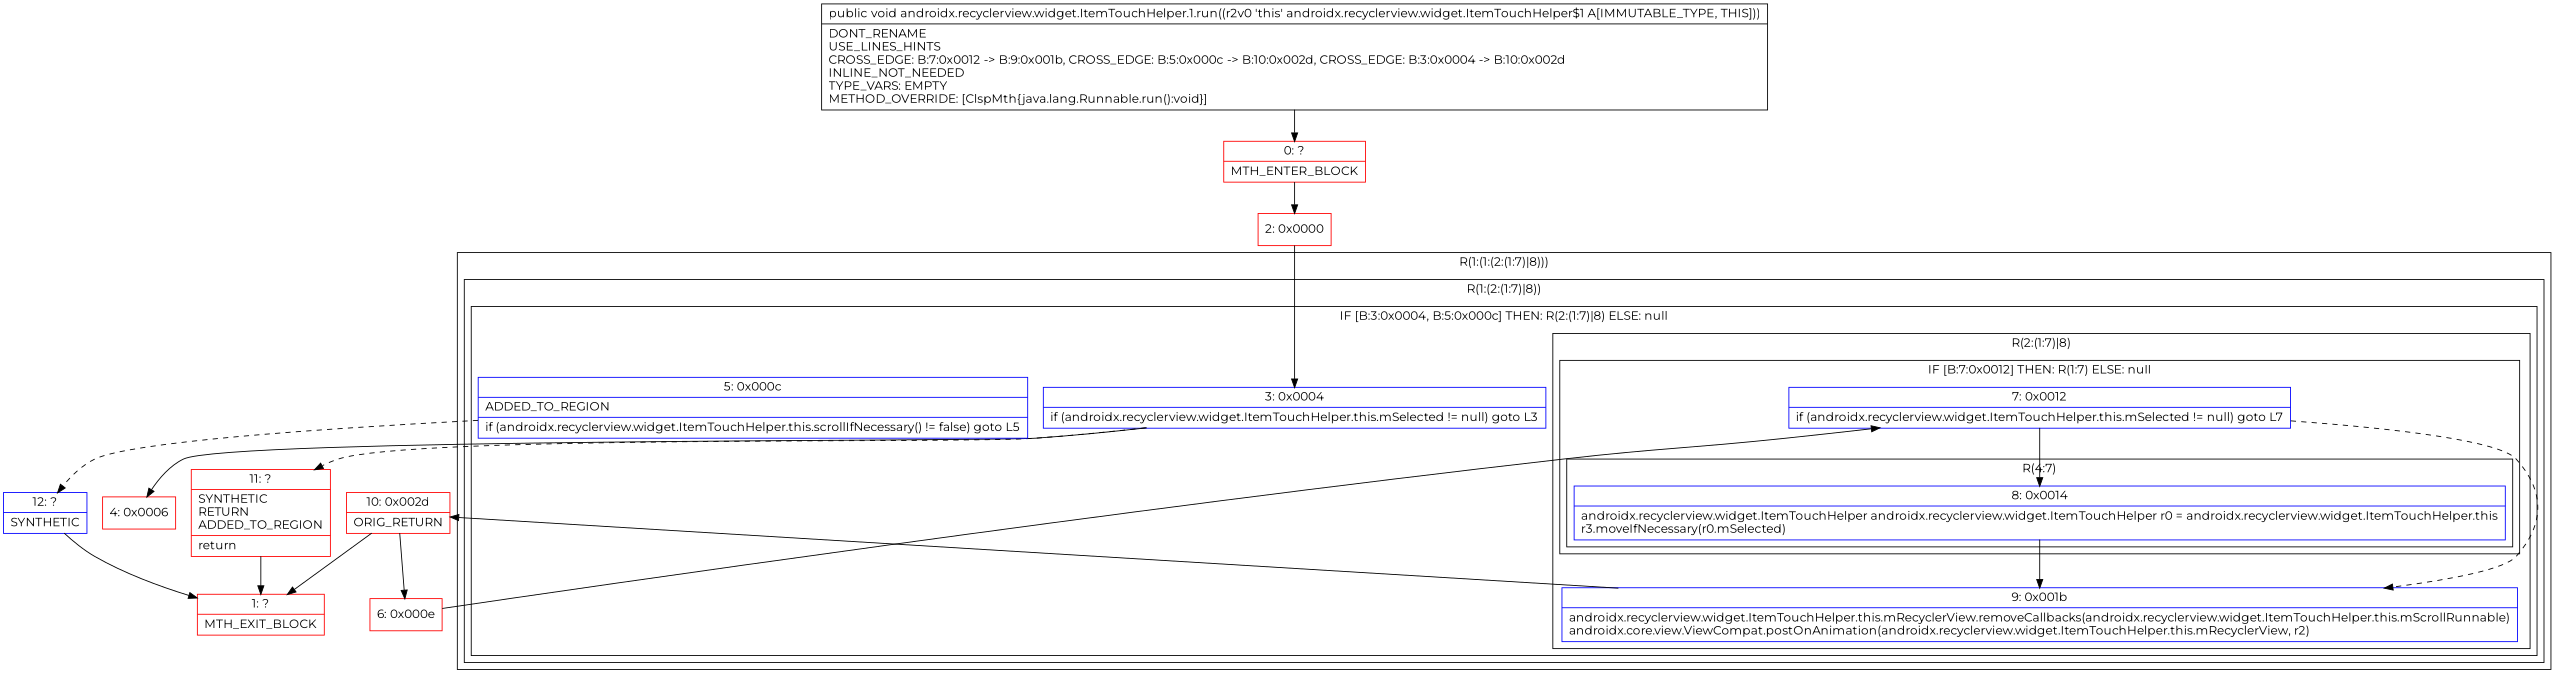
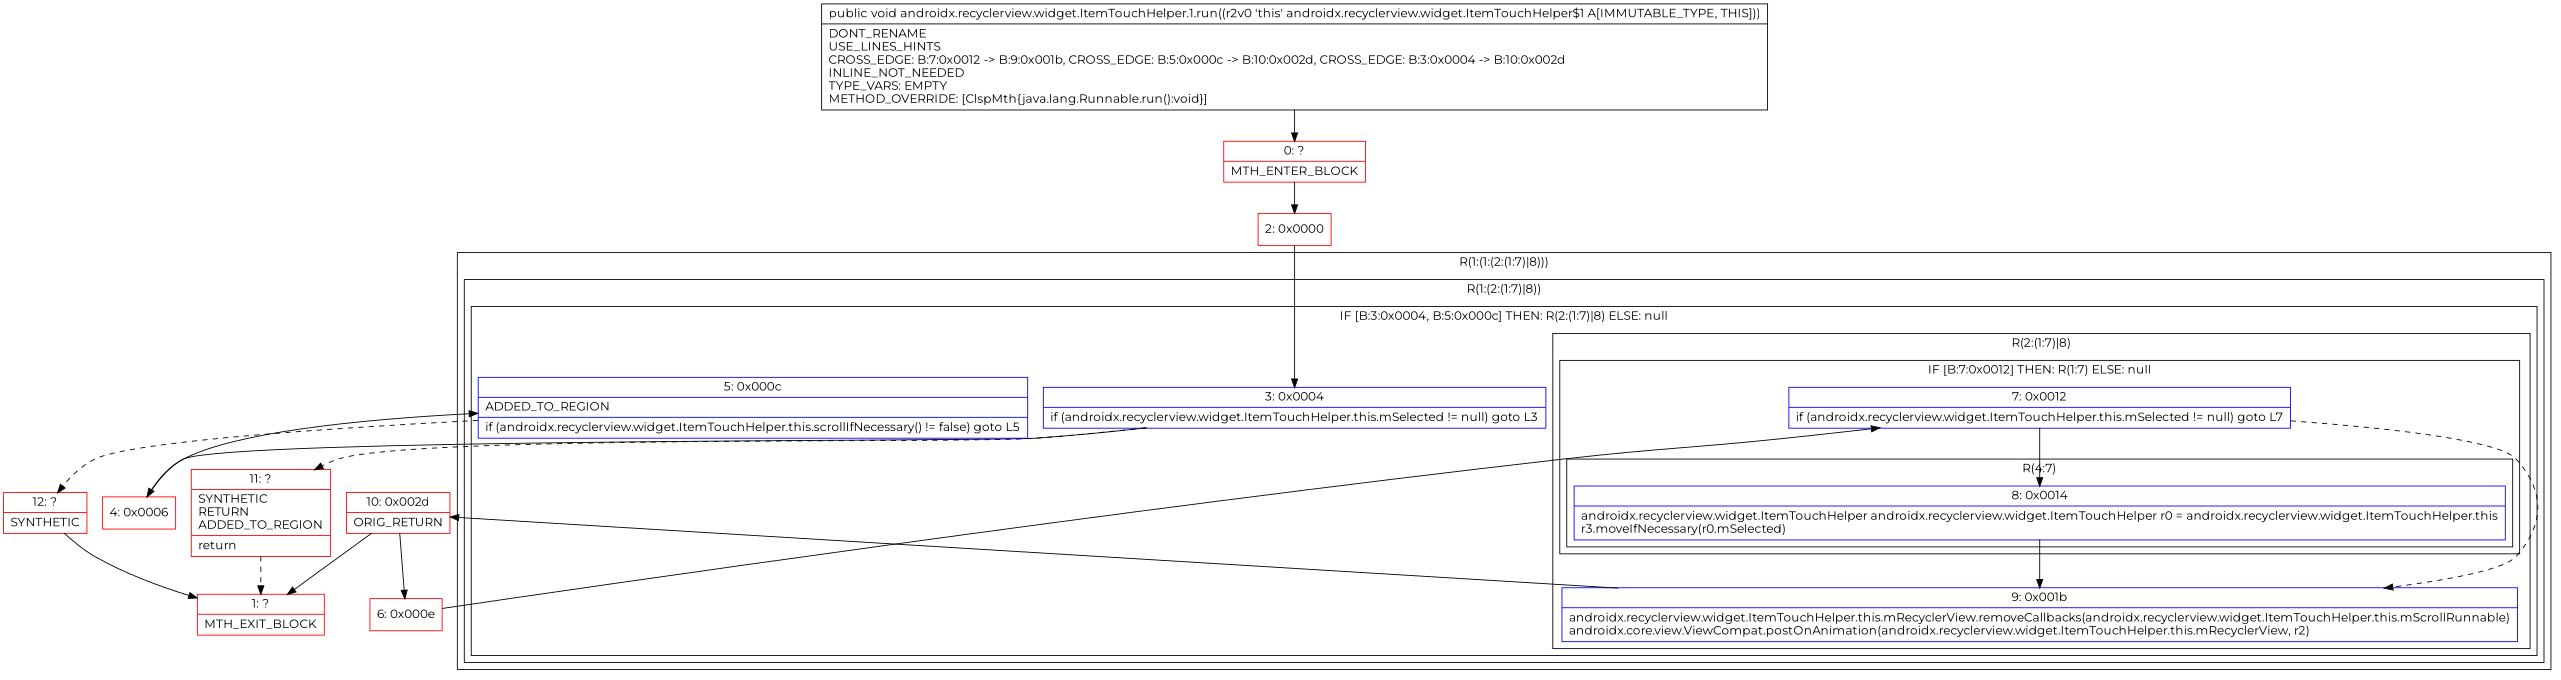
none -> (358, 422)
(45, 513) -> (45, 513)
(261, 571) -> (261, 571)
